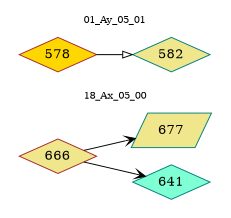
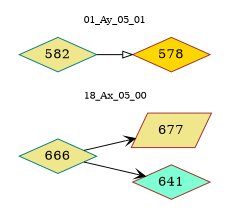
(110, 55) -> (110, 55)
(171, 130) -> (171, 130)
(58, 156) -> (58, 156)
(171, 182) -> (171, 182)
